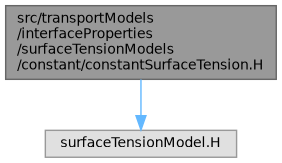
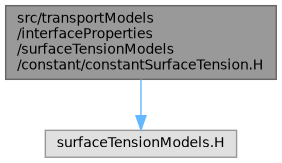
(141, 144) -> (141, 144)
